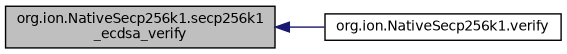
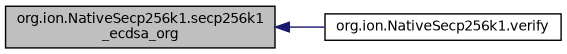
(140, 27) -> (140, 27)
